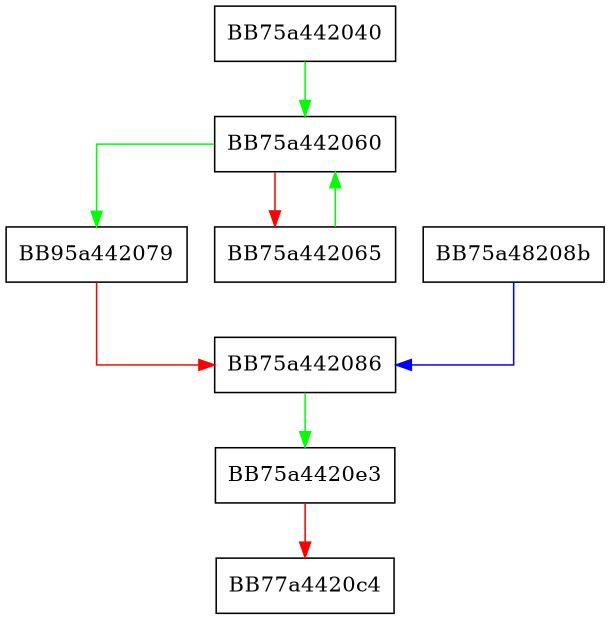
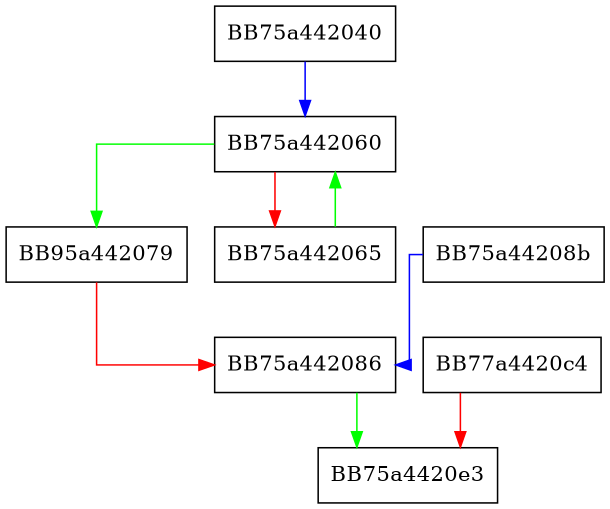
(305, 81) -> (305, 81)
(514, 255) -> (514, 255)
(305, 523) -> (460, 412)
